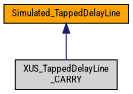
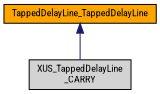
(66, 14) -> (80, 14)
